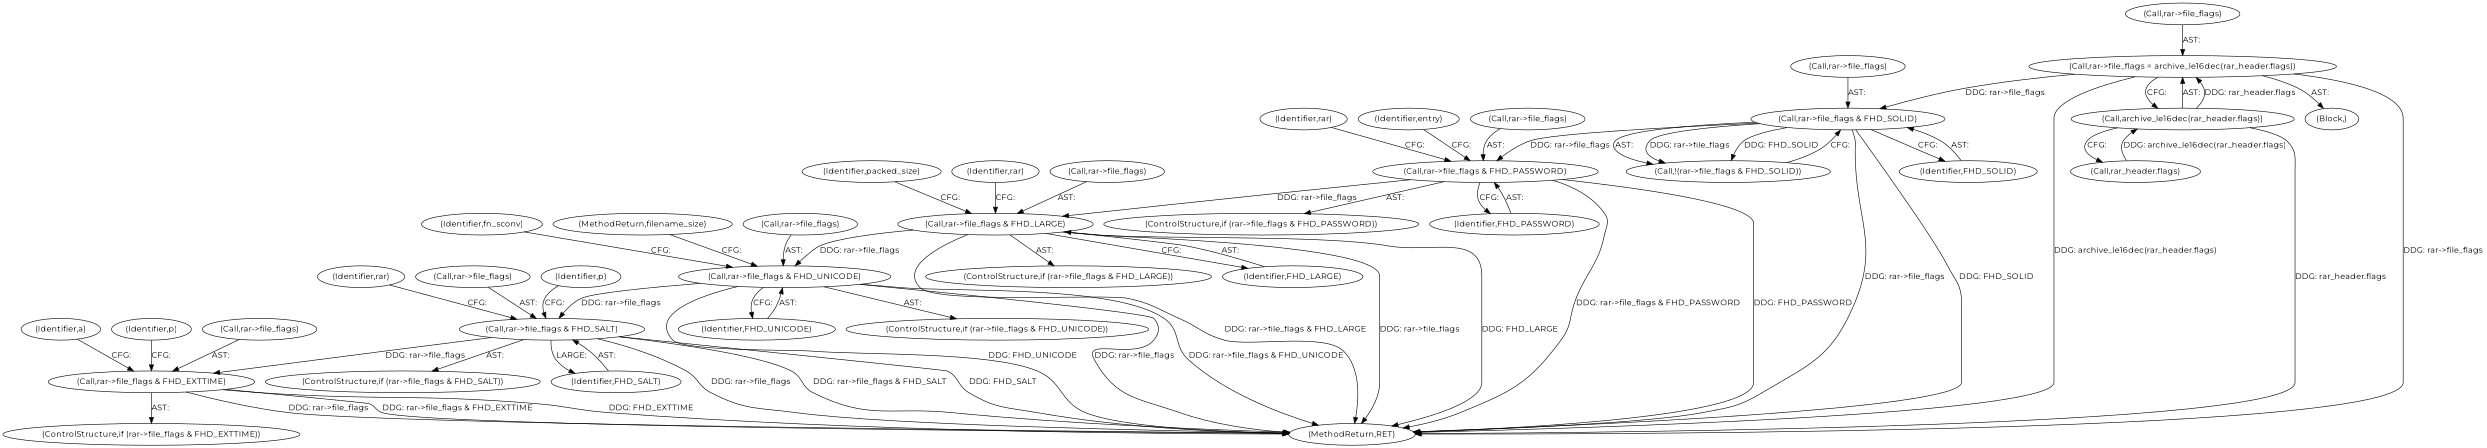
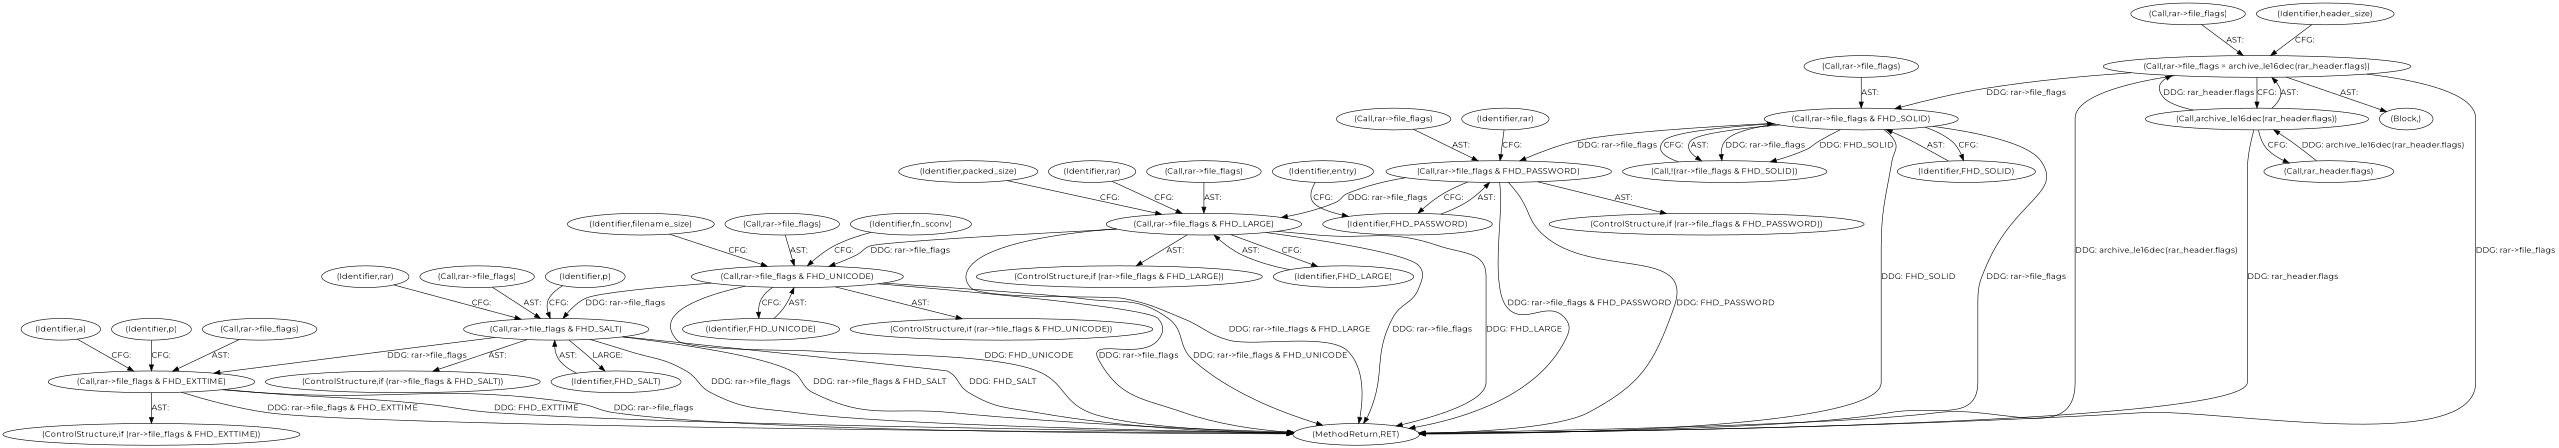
none -> (2325, 14)
(1444, 143) -> (1316, 205)
(643, 224) -> (641, 224)
